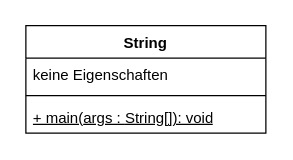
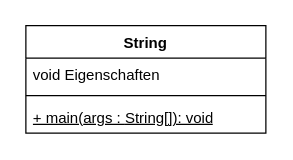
(107, 76) -> (103, 76)
